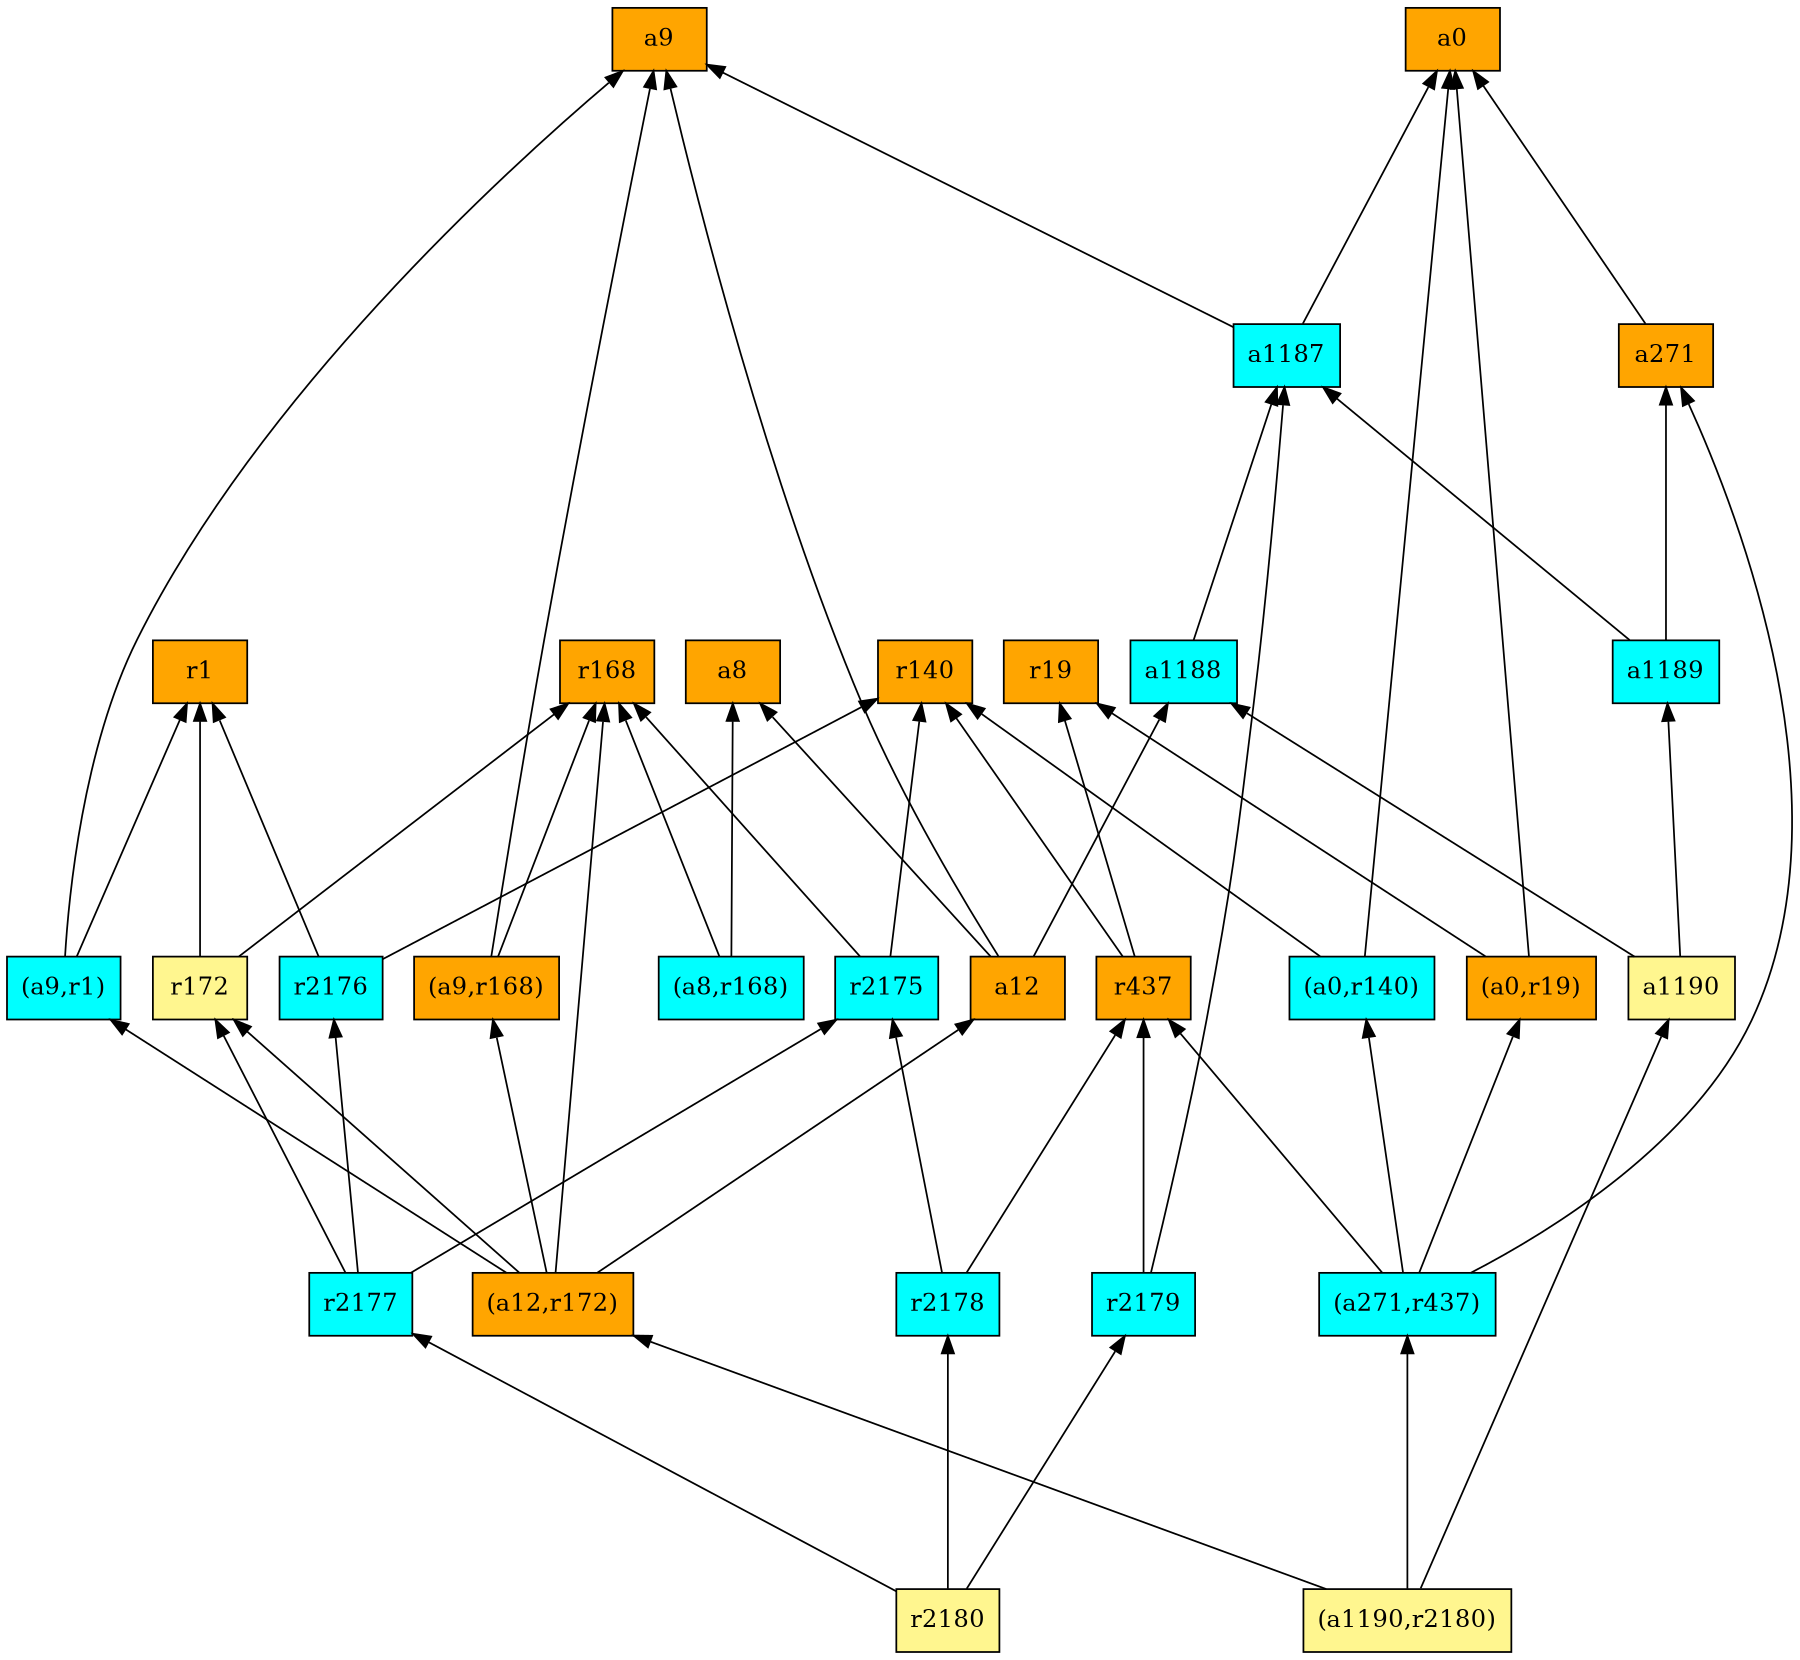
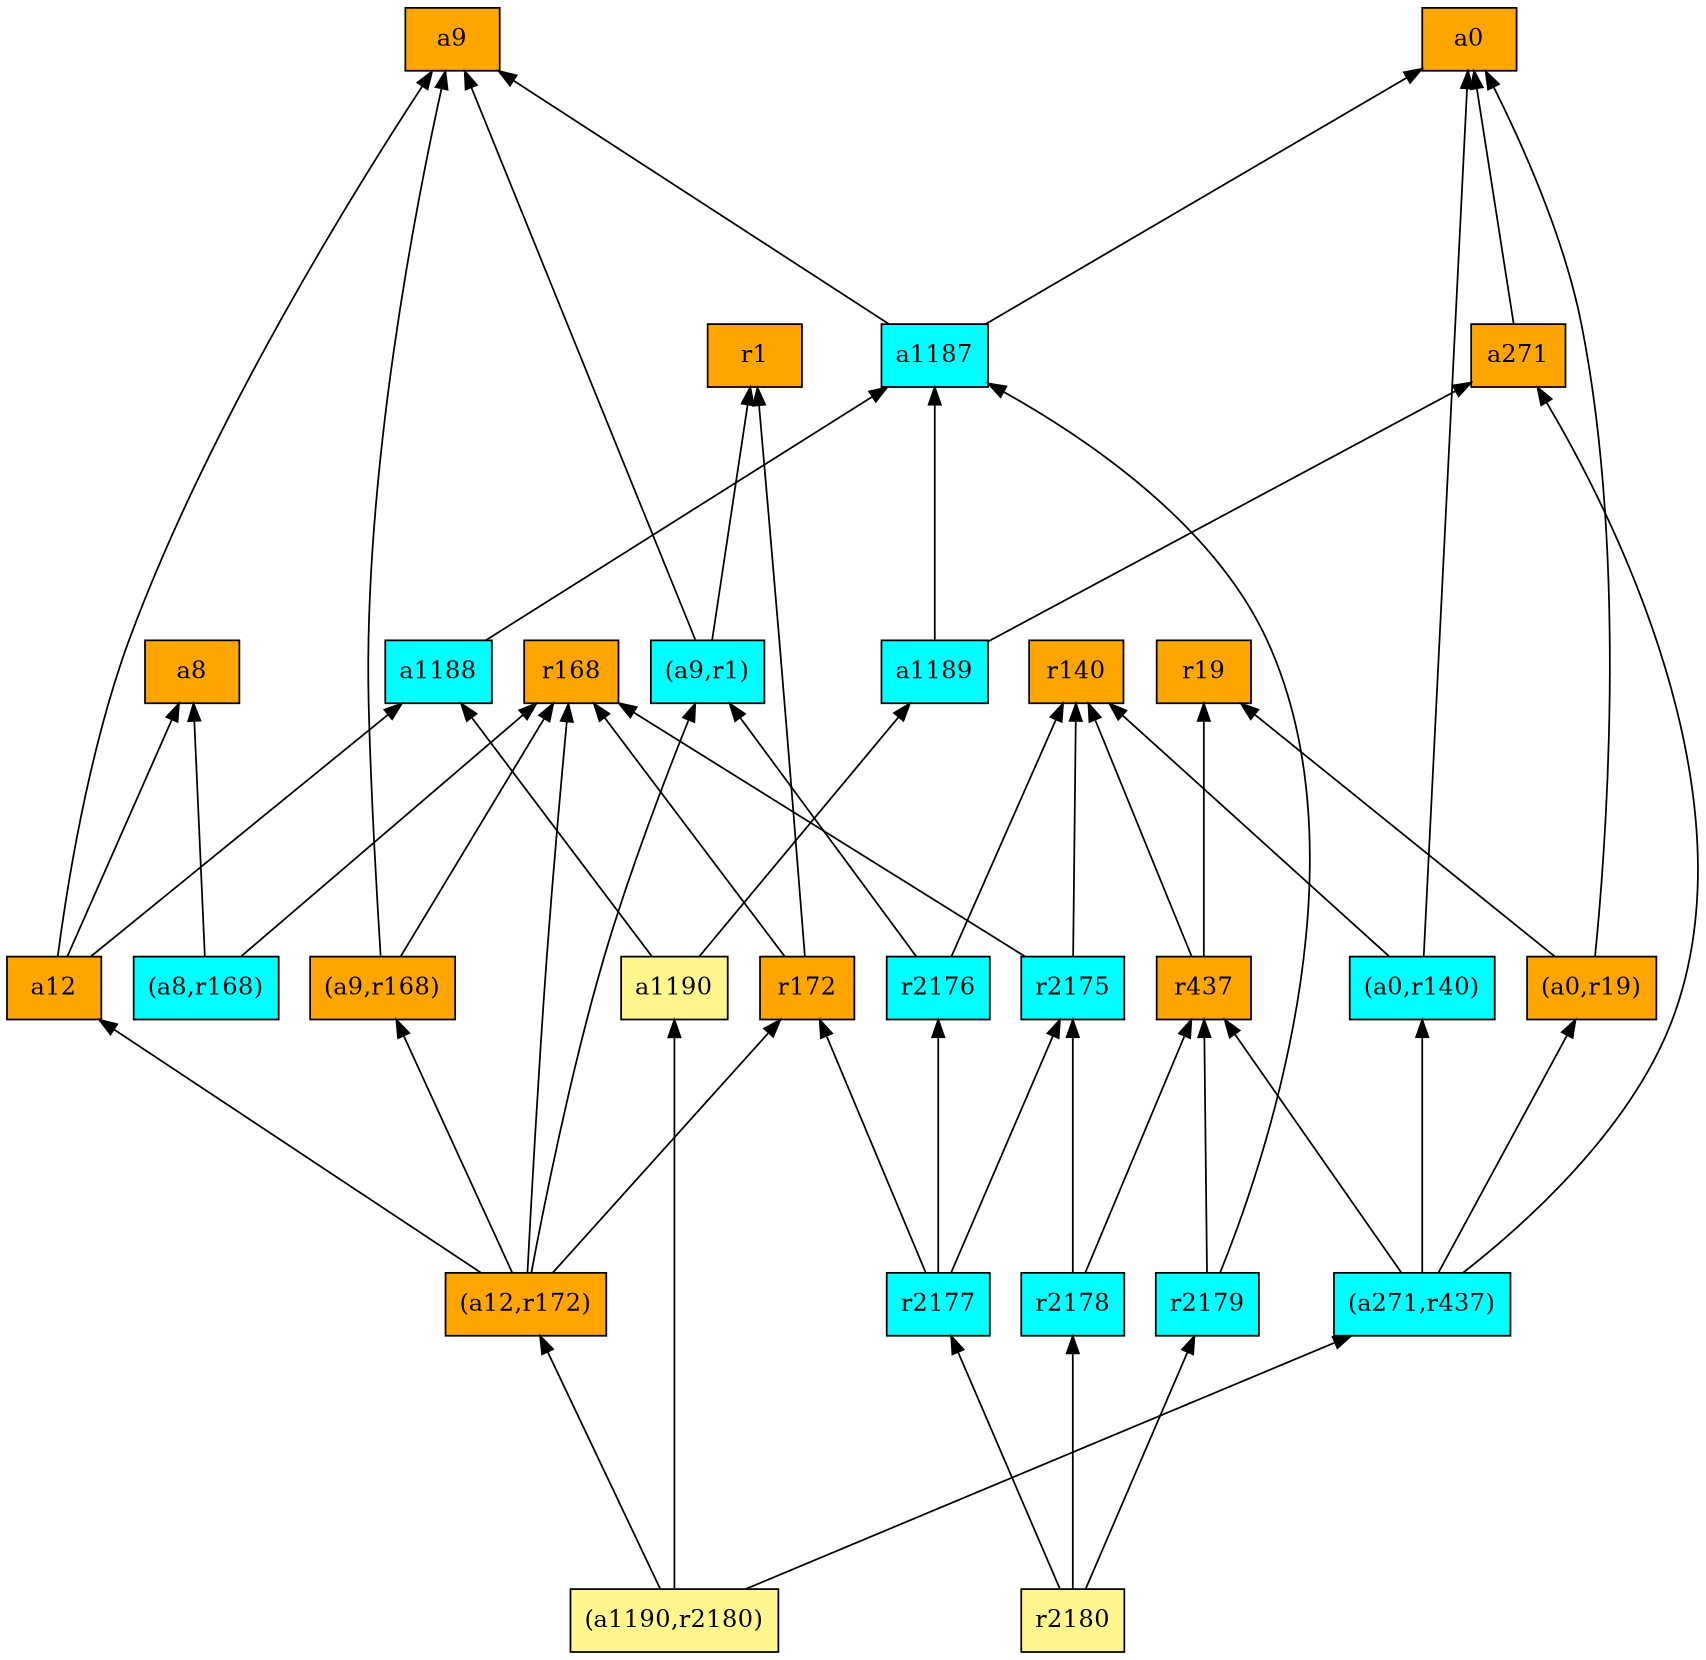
(269, 838) -> (841, 855)
(200, 988) -> (807, 988)
